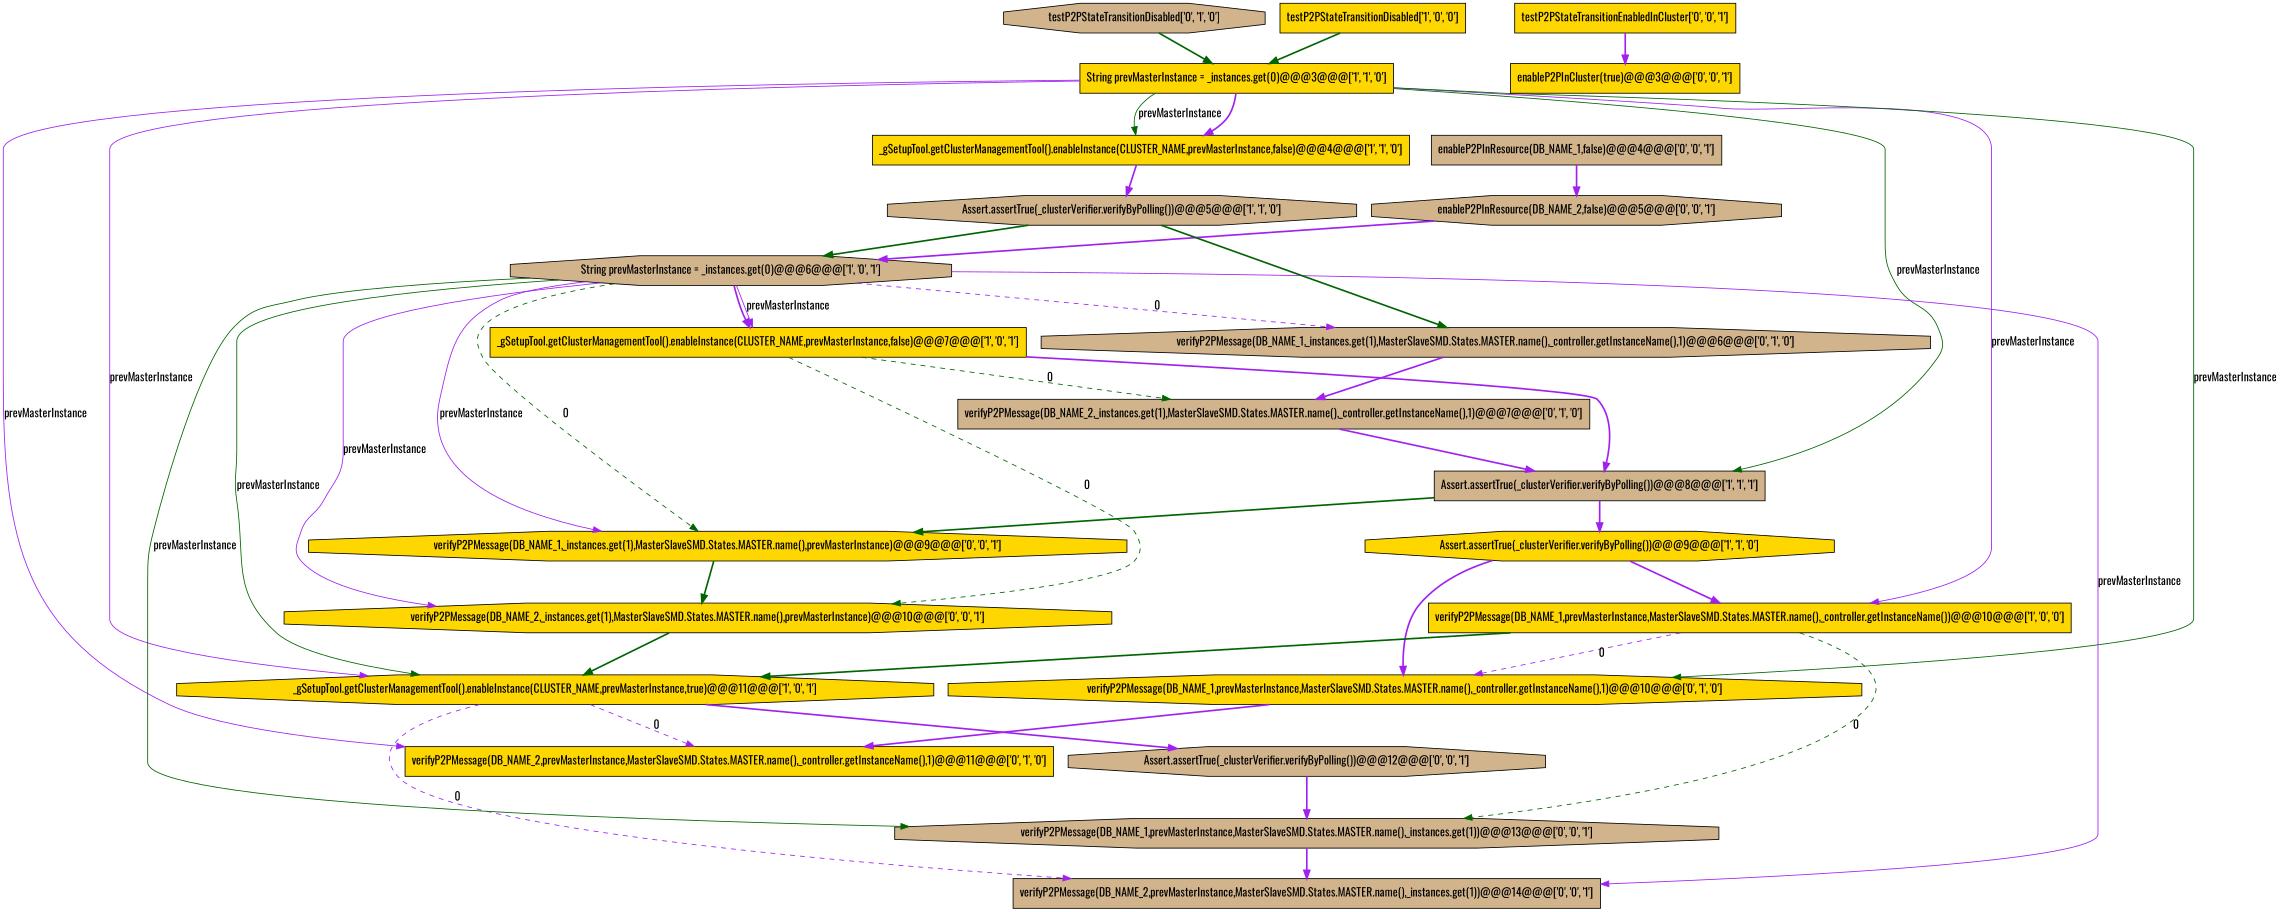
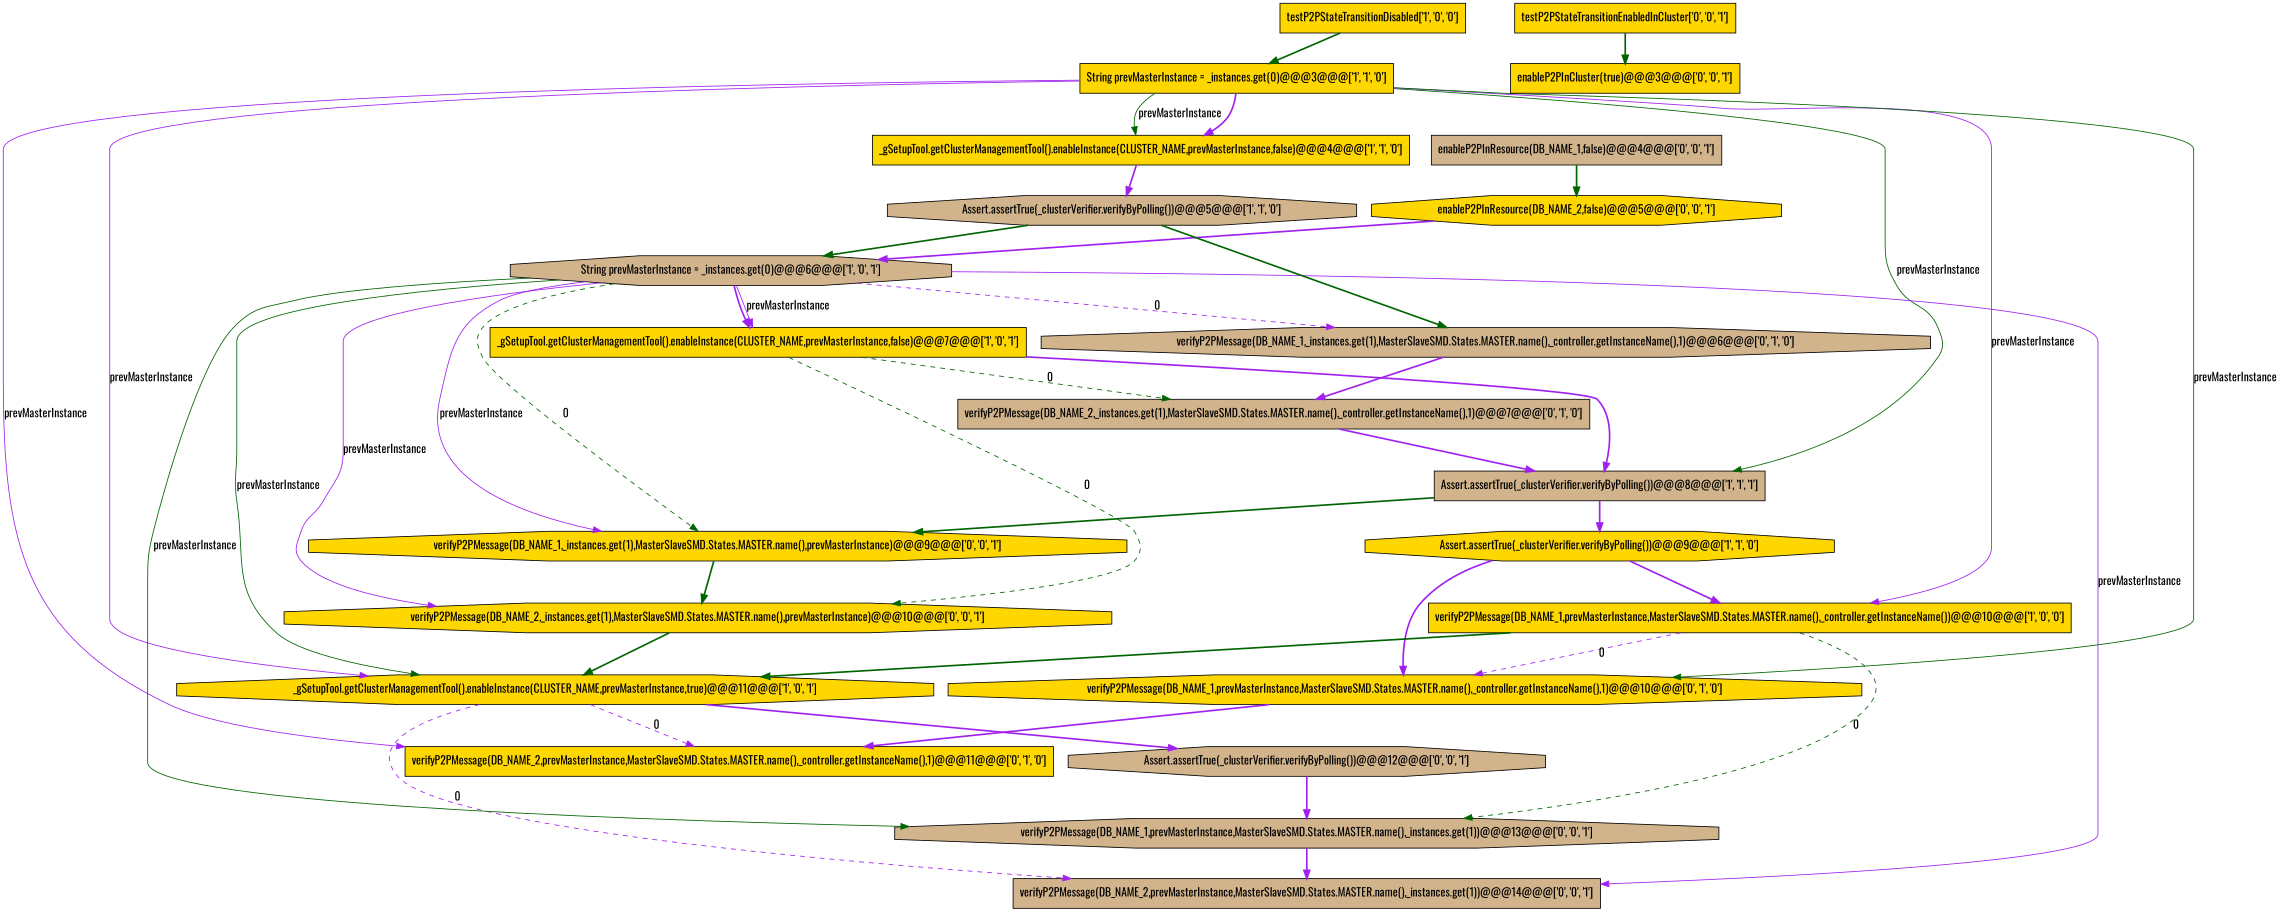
(1134, 18) -> none
(1625, 44) -> (1625, 44)
(1577, 176) -> (1577, 176)
(1577, 210) -> (1577, 210)
